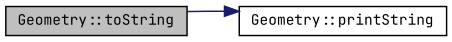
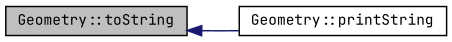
(206, 11) -> (220, 31)
